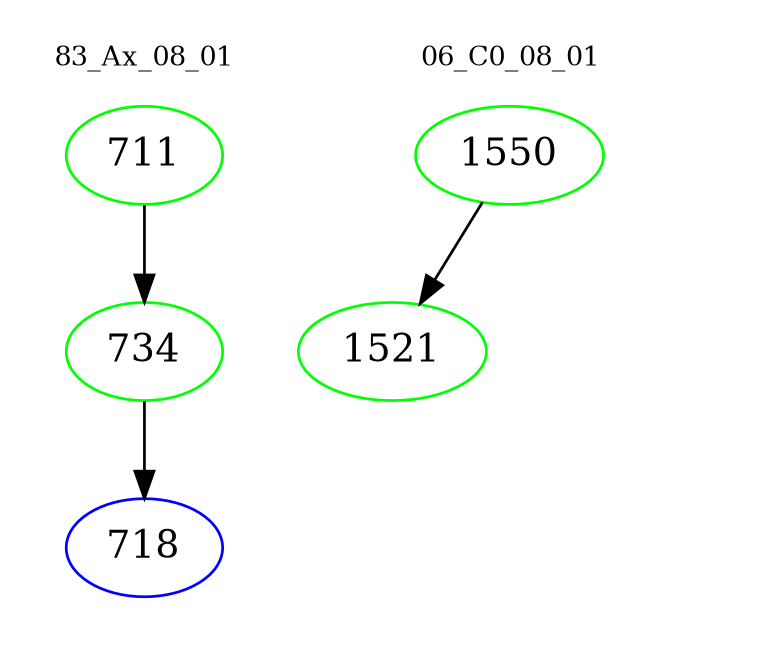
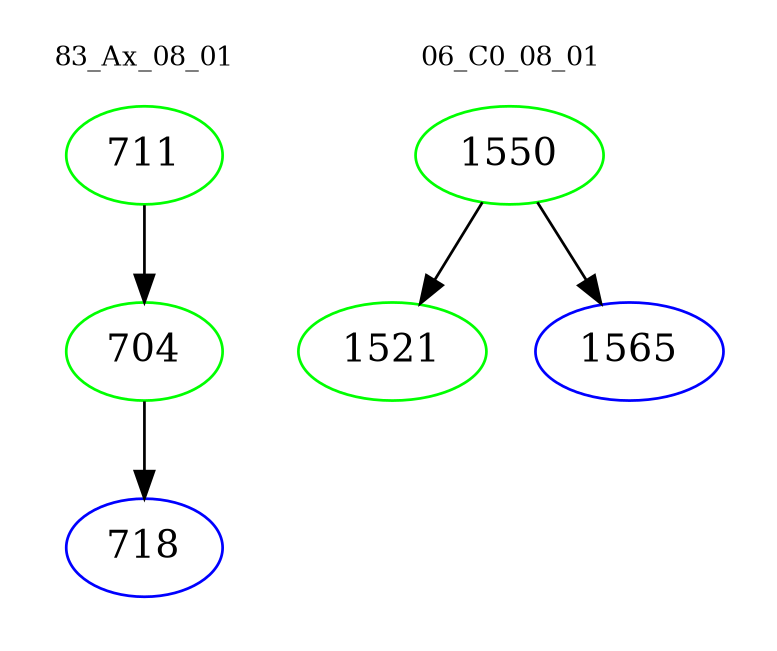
(144, 352) -> (144, 352)
none -> (629, 352)
